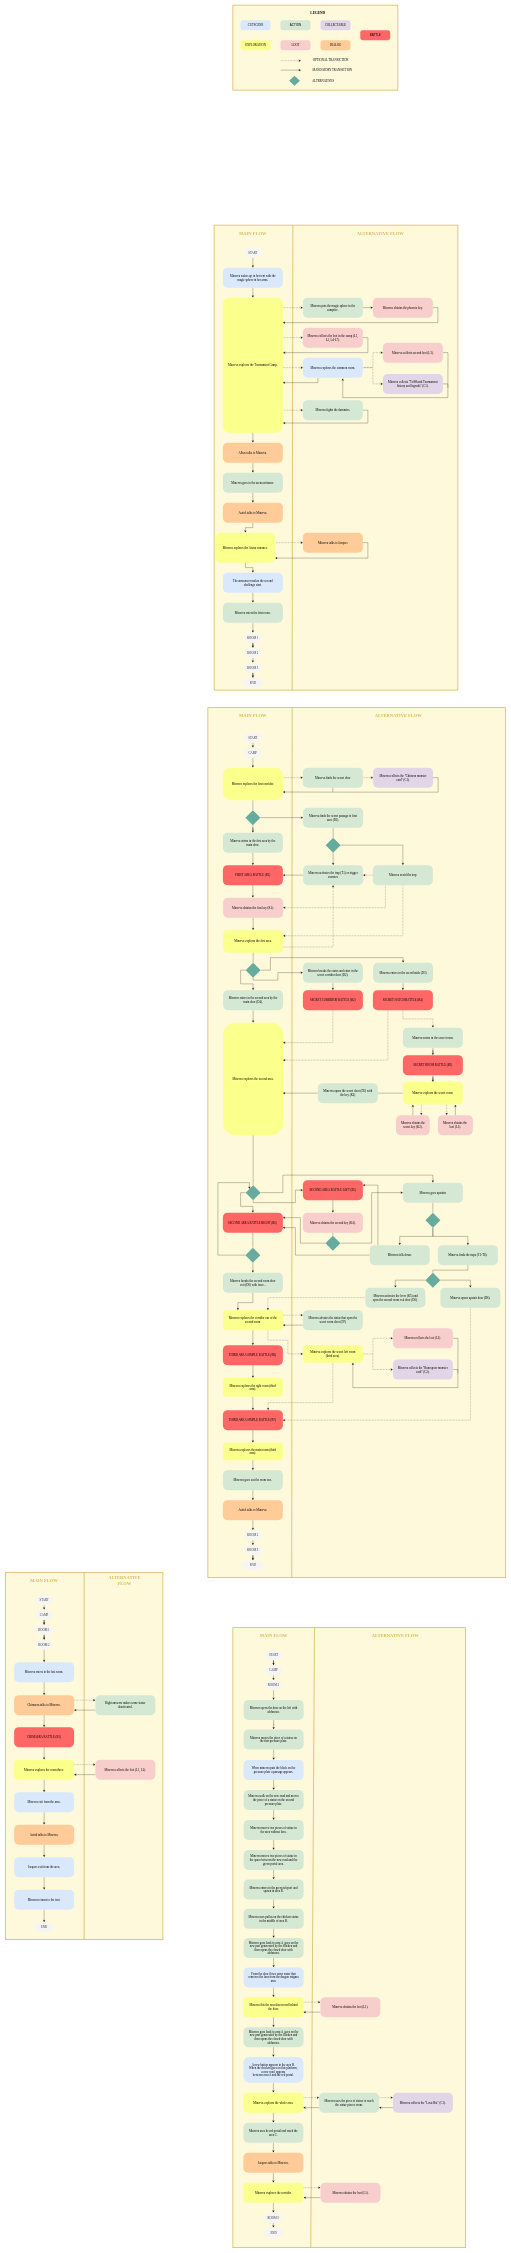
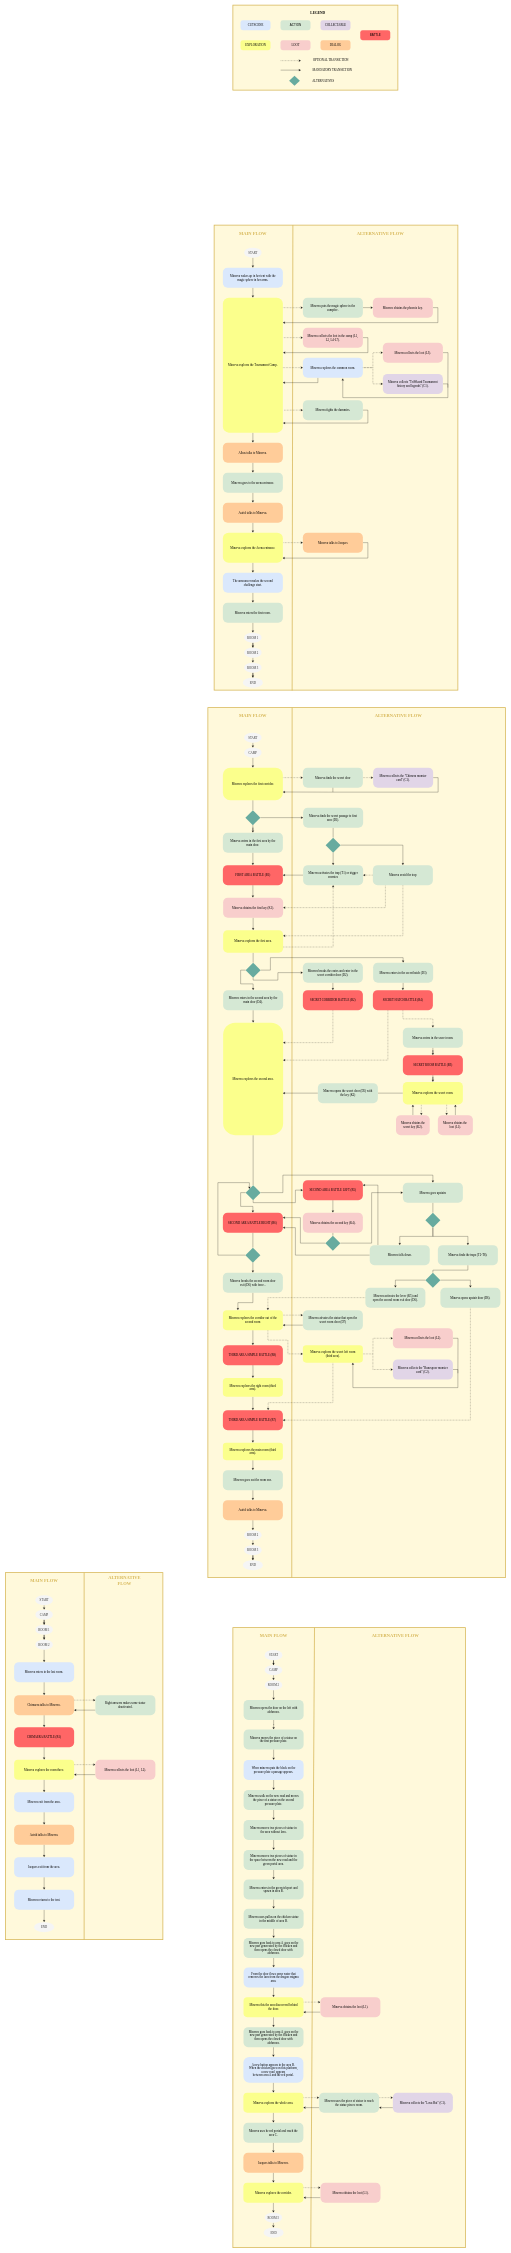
(413, 353) -> (413, 353)
(245, 548) -> (253, 548)
